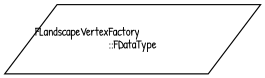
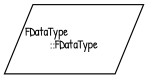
(133, 39) -> (74, 39)
